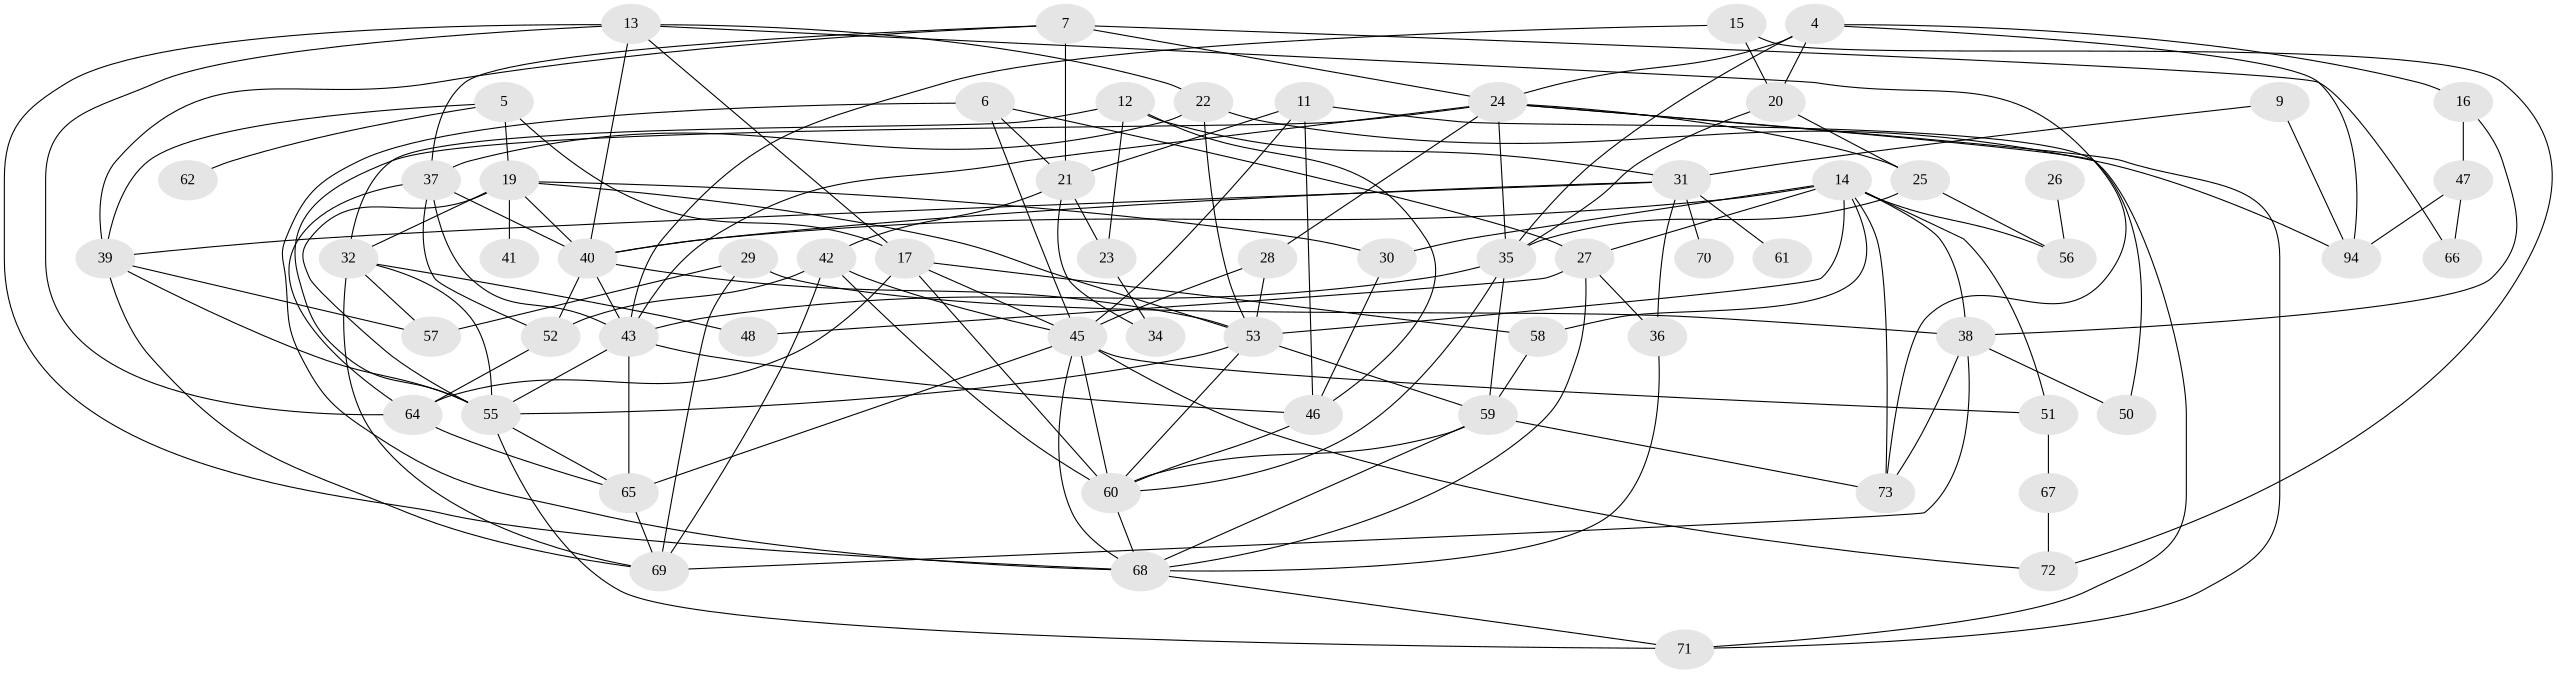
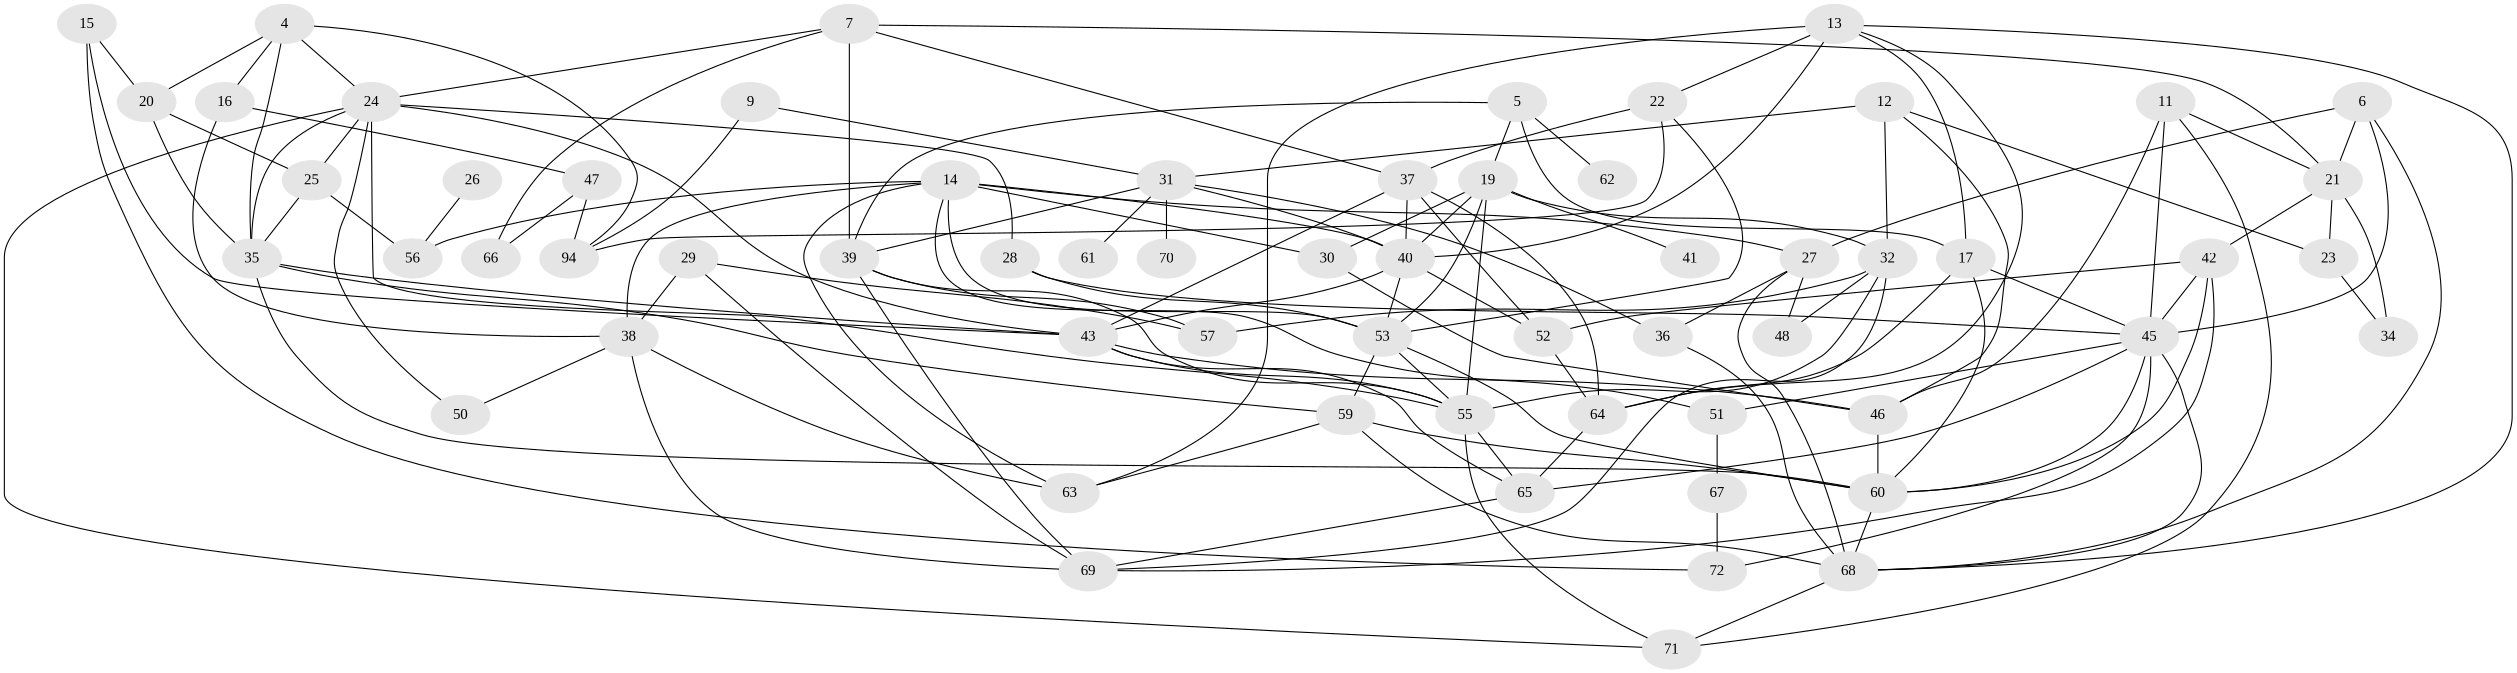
(1538, 337) -> none
(1885, 493) -> (1070, 493)
